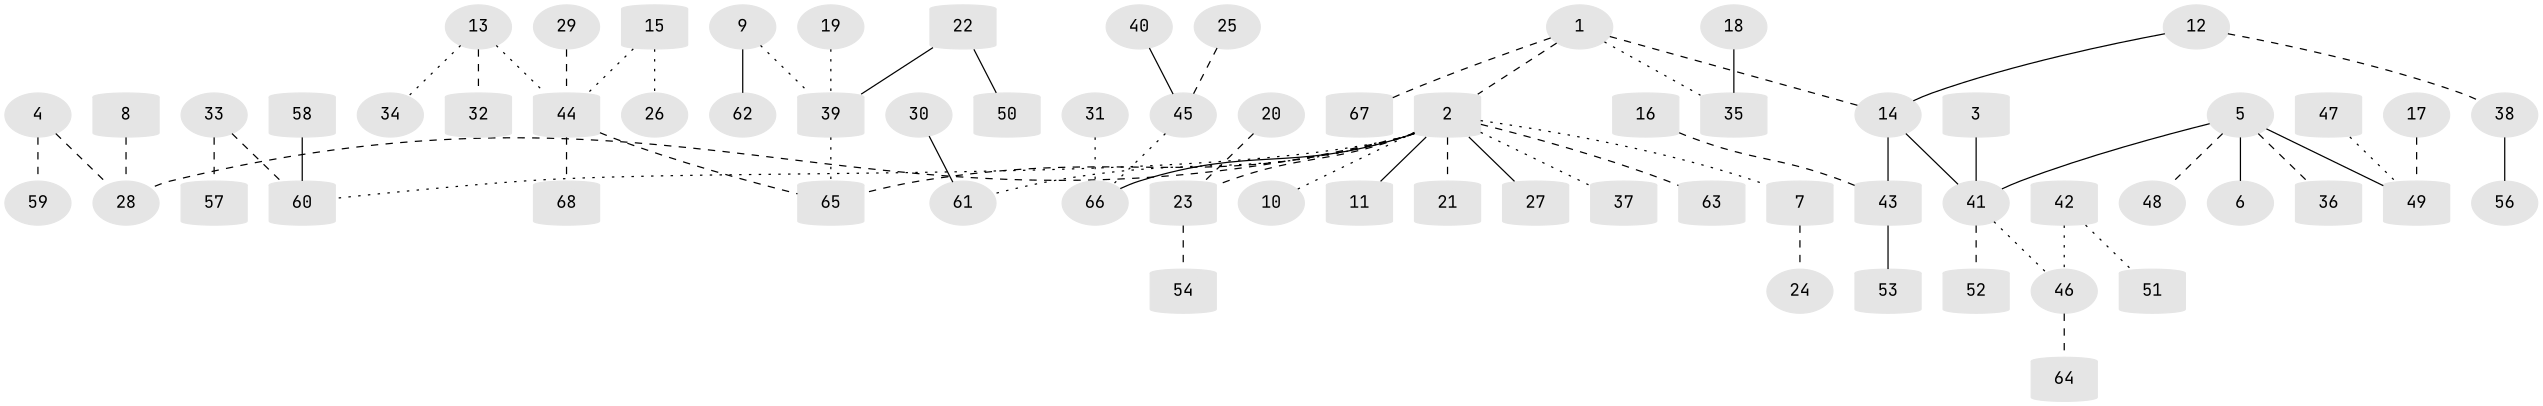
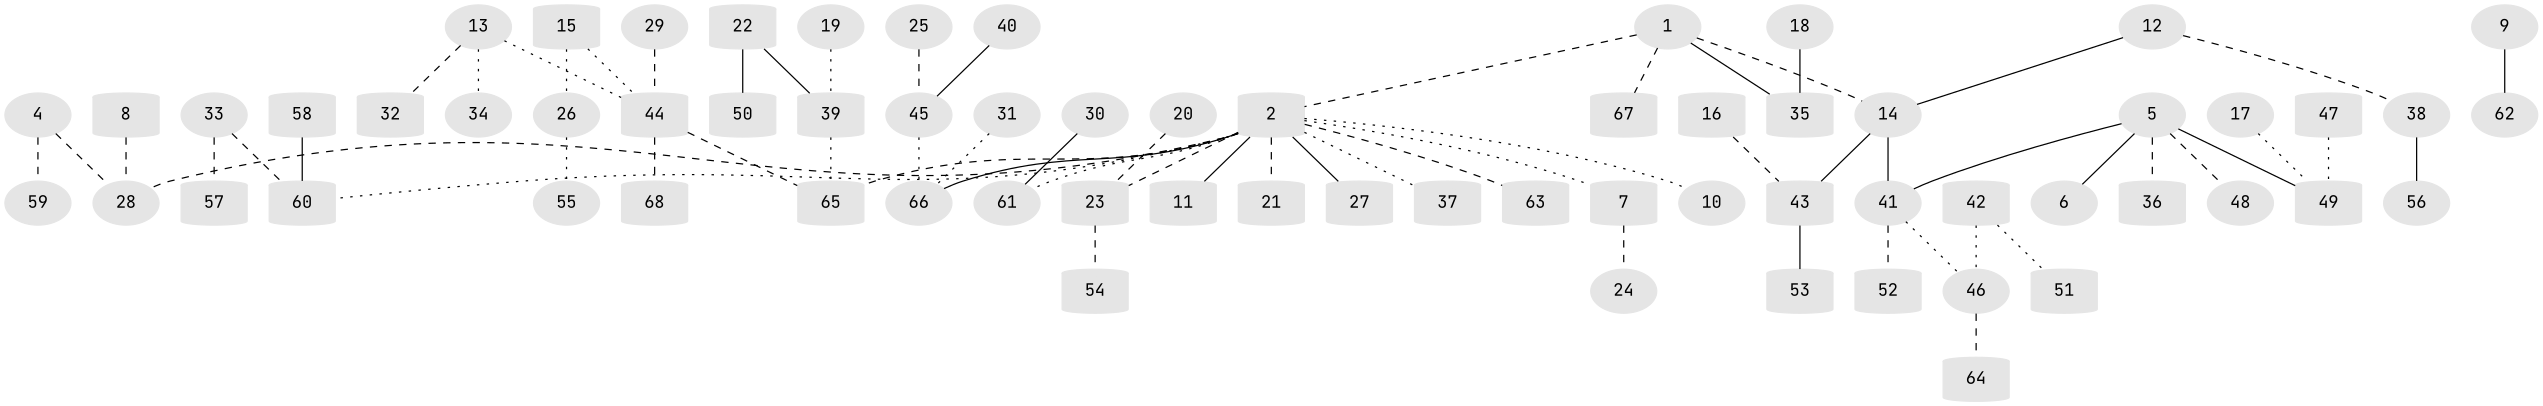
(785, 69) -> none
(1652, 69) -> (1730, 69)
(1976, 115) -> none
(2417, 159) -> (2283, 157)
none -> (567, 203)
